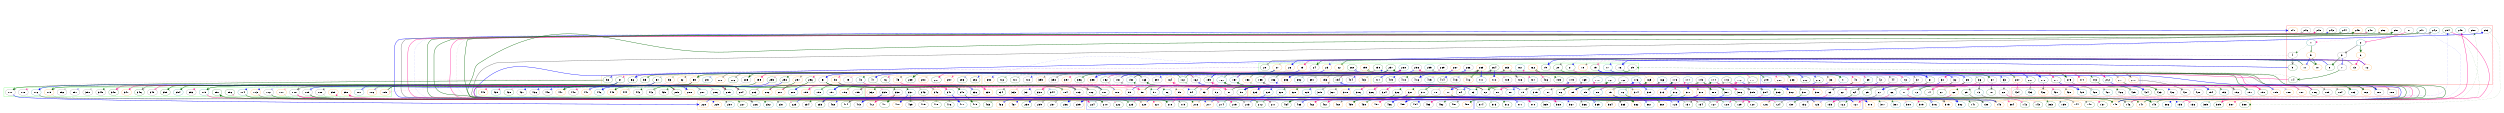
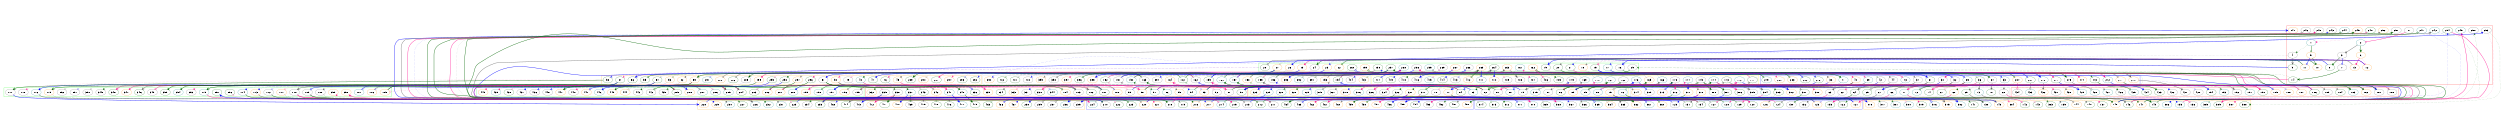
(1331, 97) -> (1338, 97)
(662, 98) -> (662, 98)
